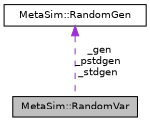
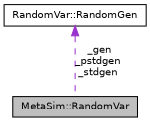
(75, 15) -> (75, 15)
